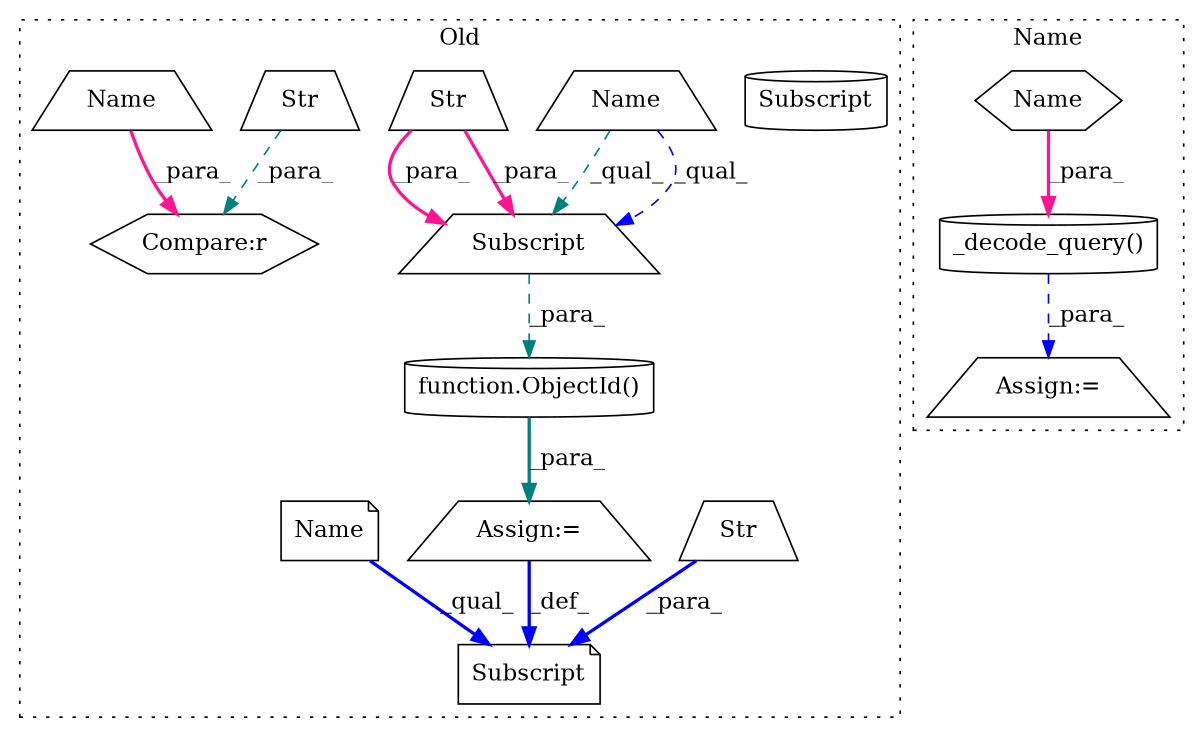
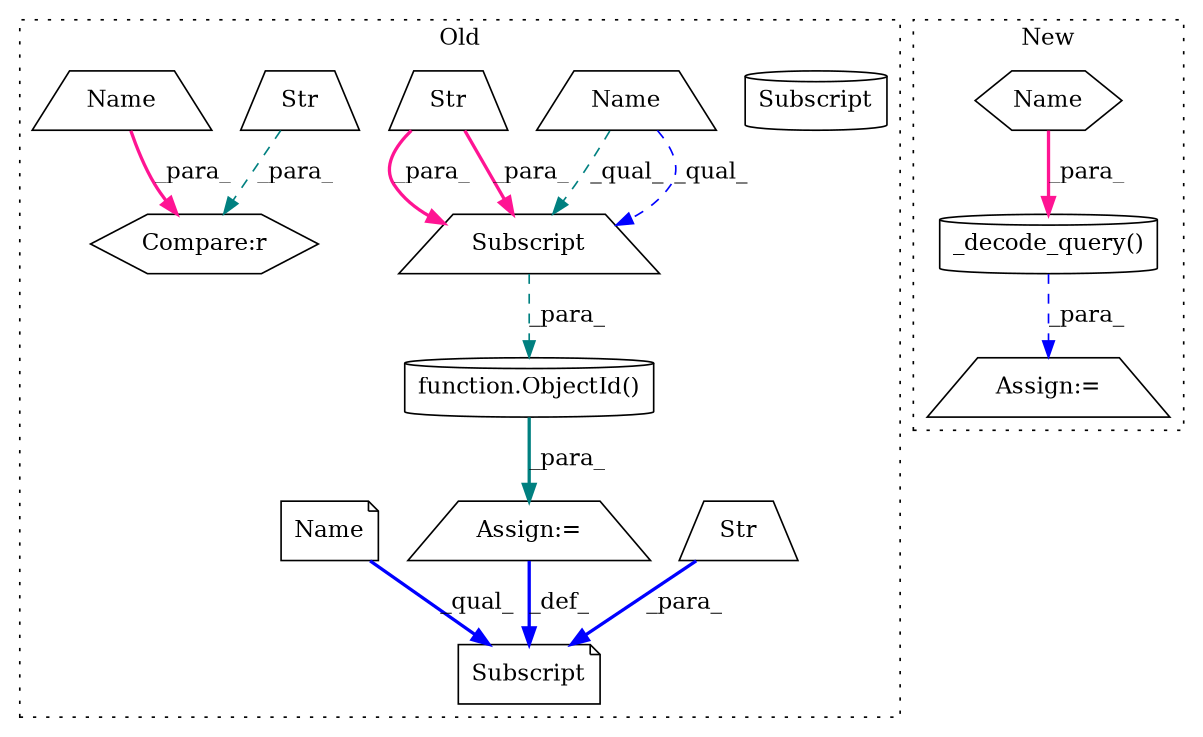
(1049, 39) -> (1049, 39)
